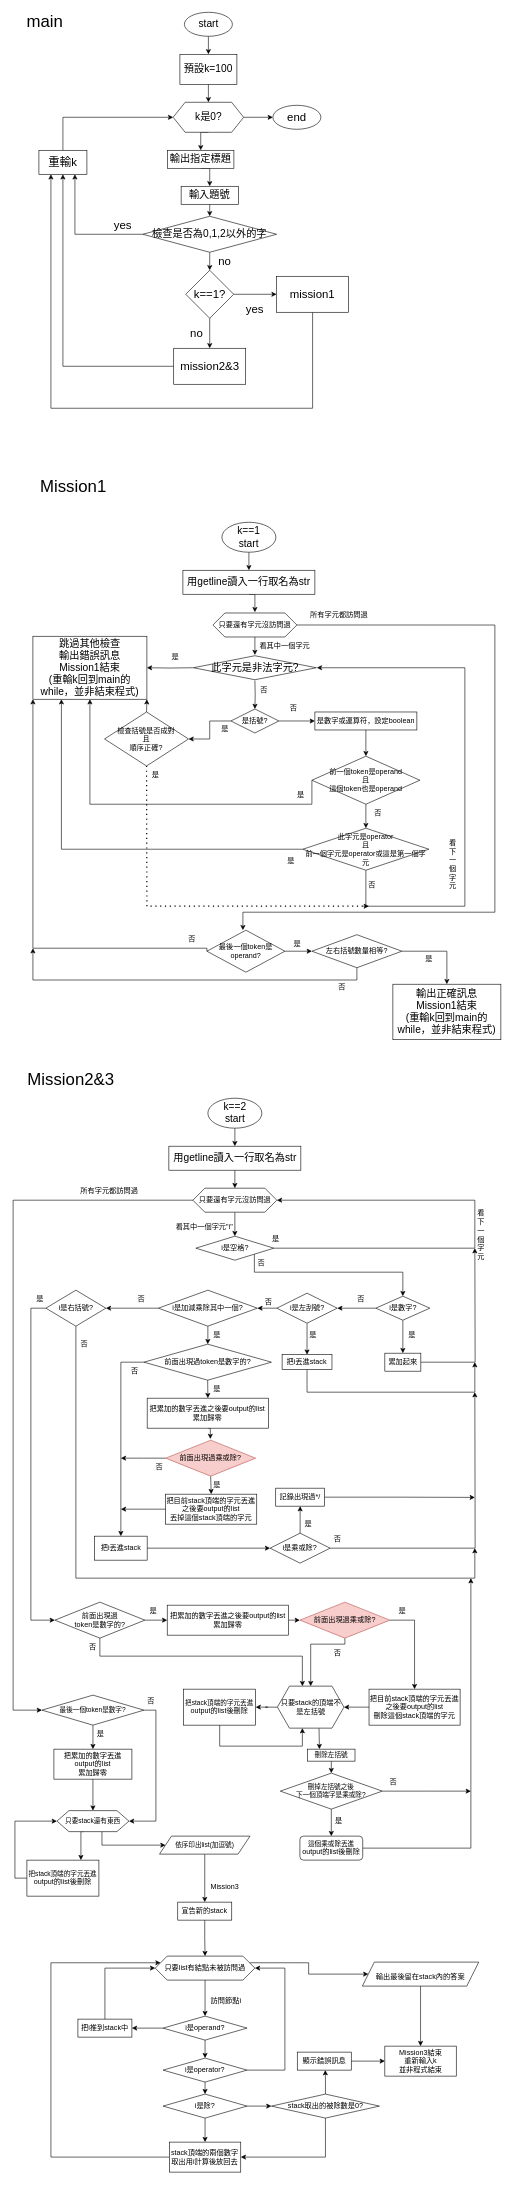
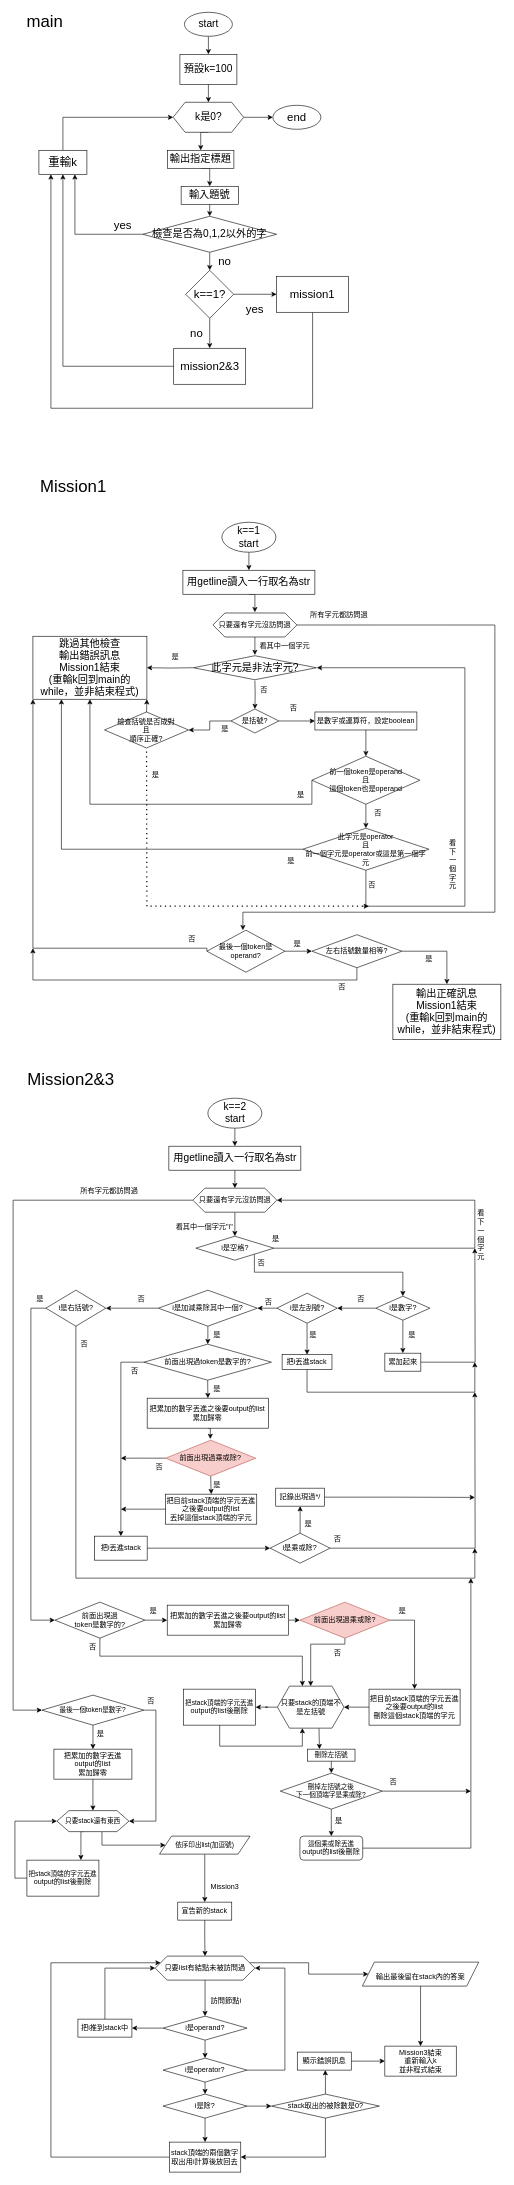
(146, 739) -> (146, 730)
